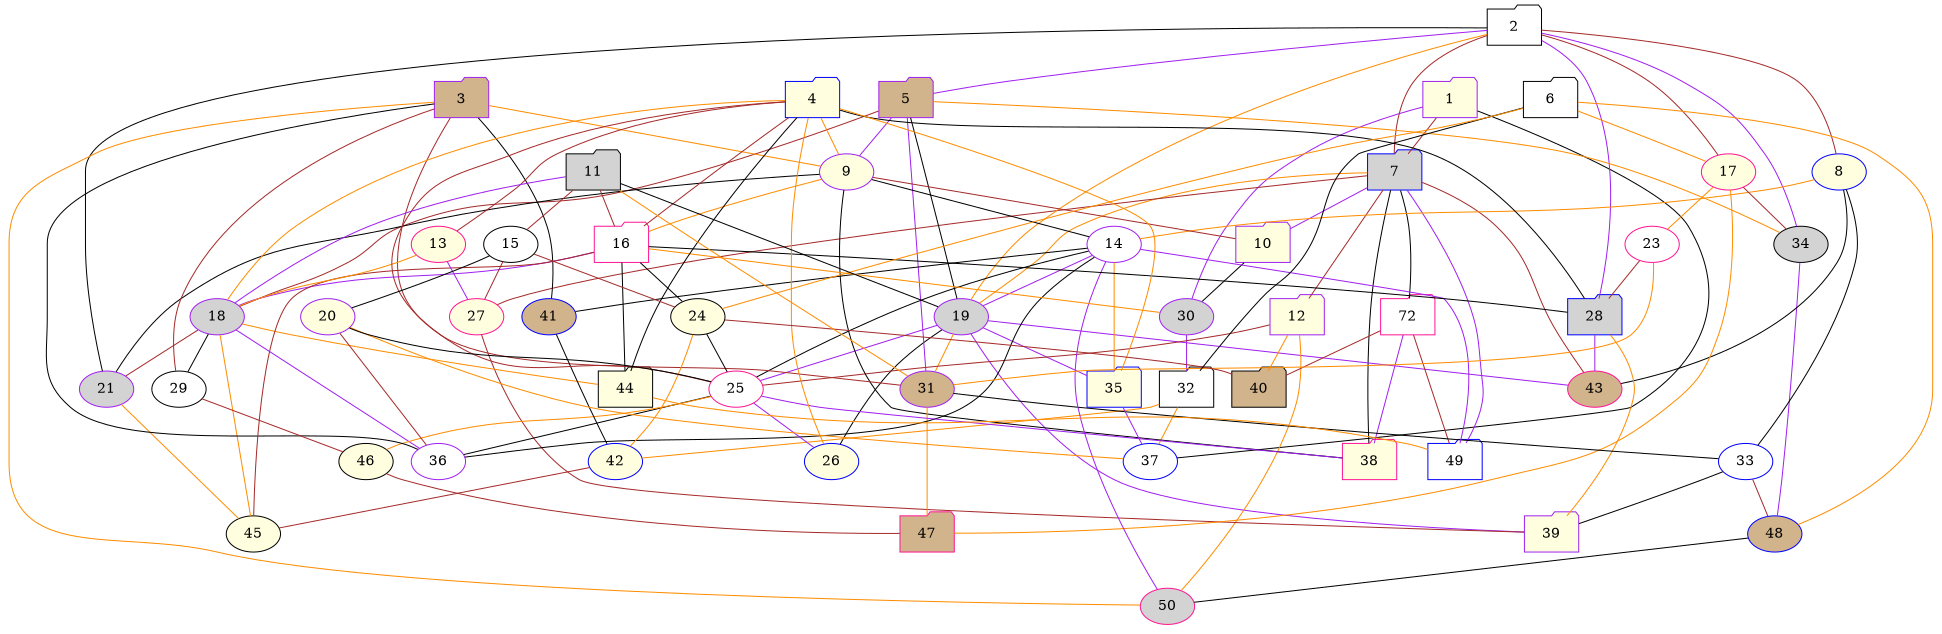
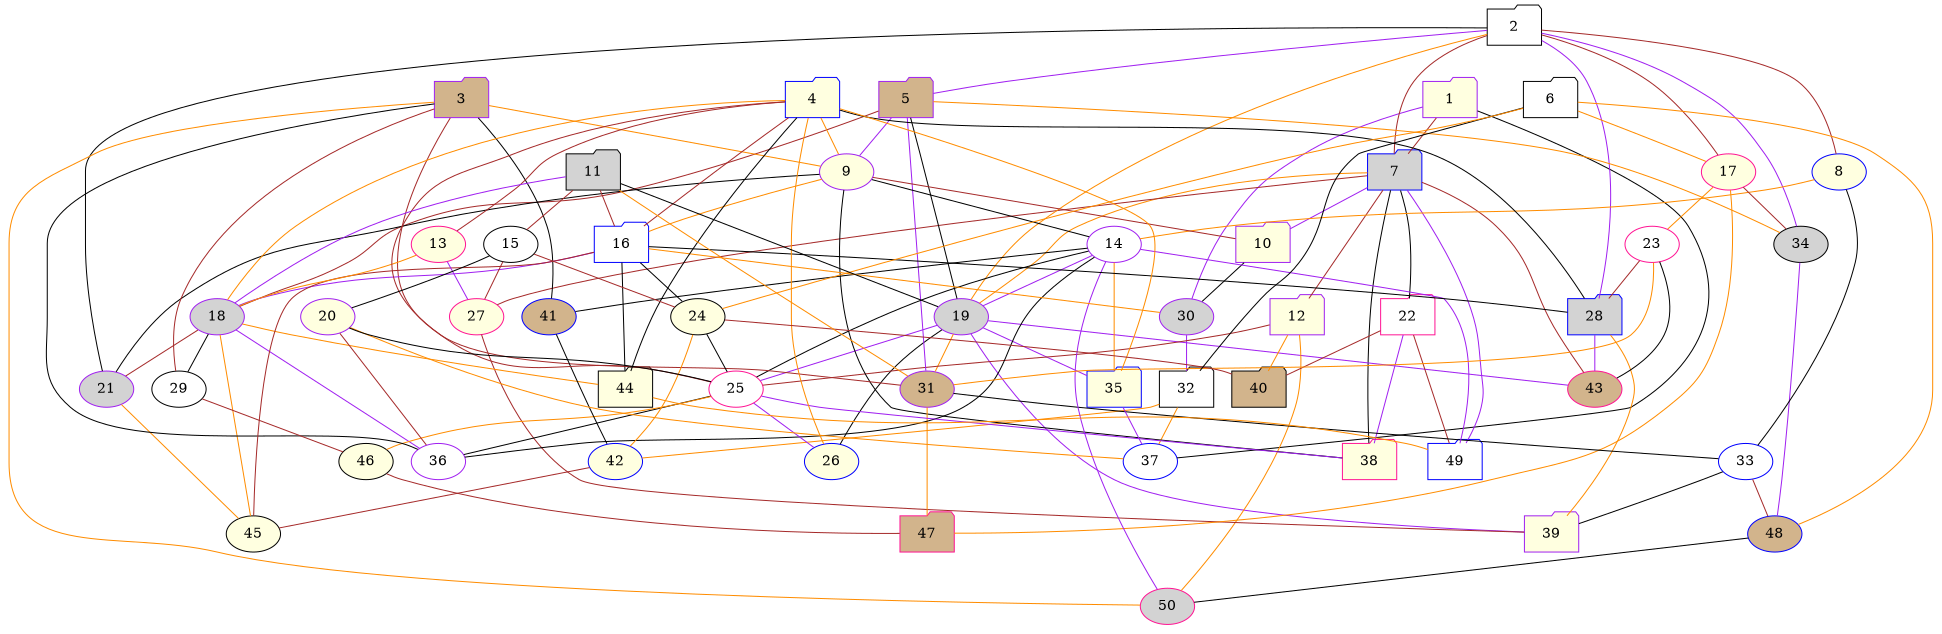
(621, 244) -> (621, 244)
(1408, 317) -> (1408, 317)
(1773, 324) -> (1666, 330)
